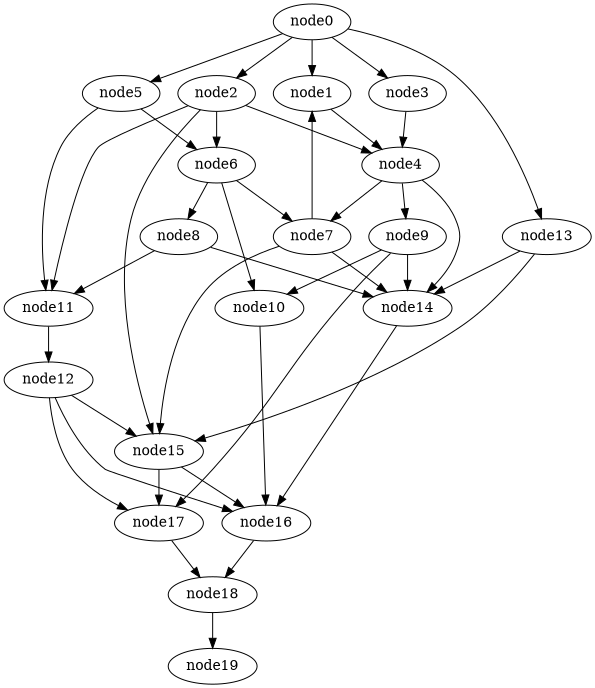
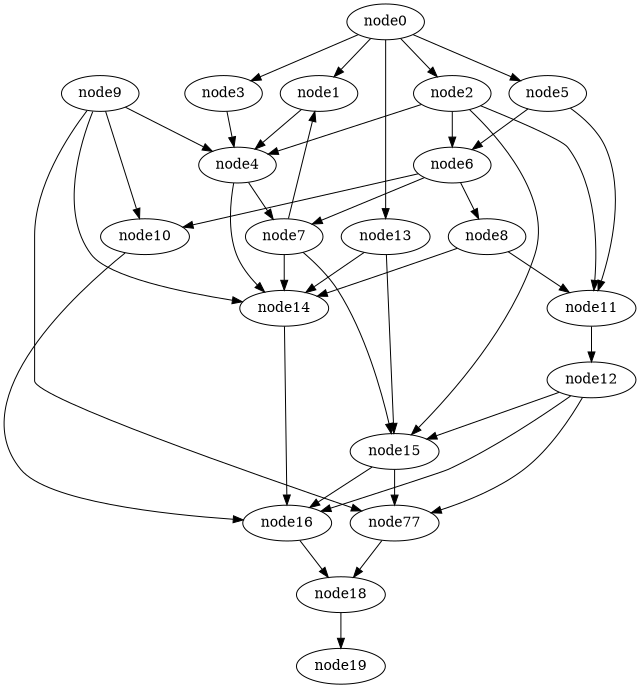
(404, 196) -> (164, 127)
(159, 523) -> (395, 523)
